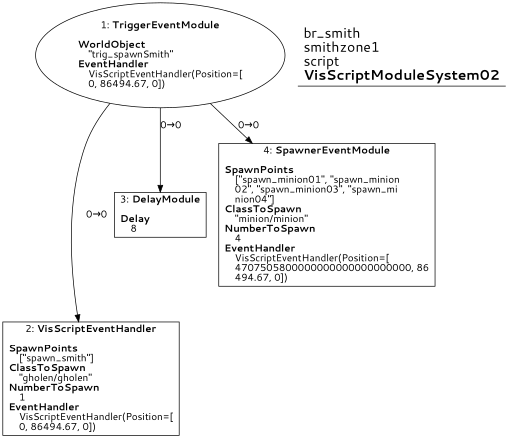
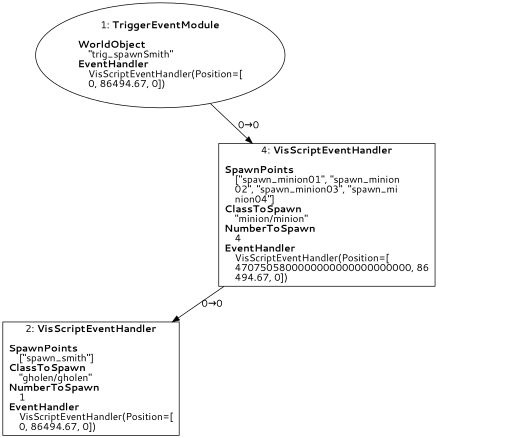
(402, 55) -> none
(333, 150) -> (333, 150)
(73, 205) -> (201, 302)
(160, 215) -> none
